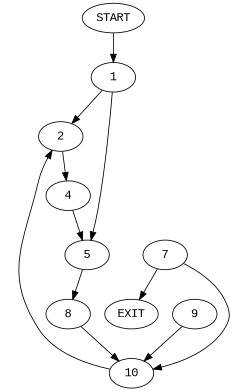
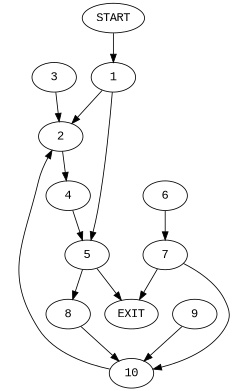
none -> (54, 77)
none -> (165, 196)
none -> (107, 281)
